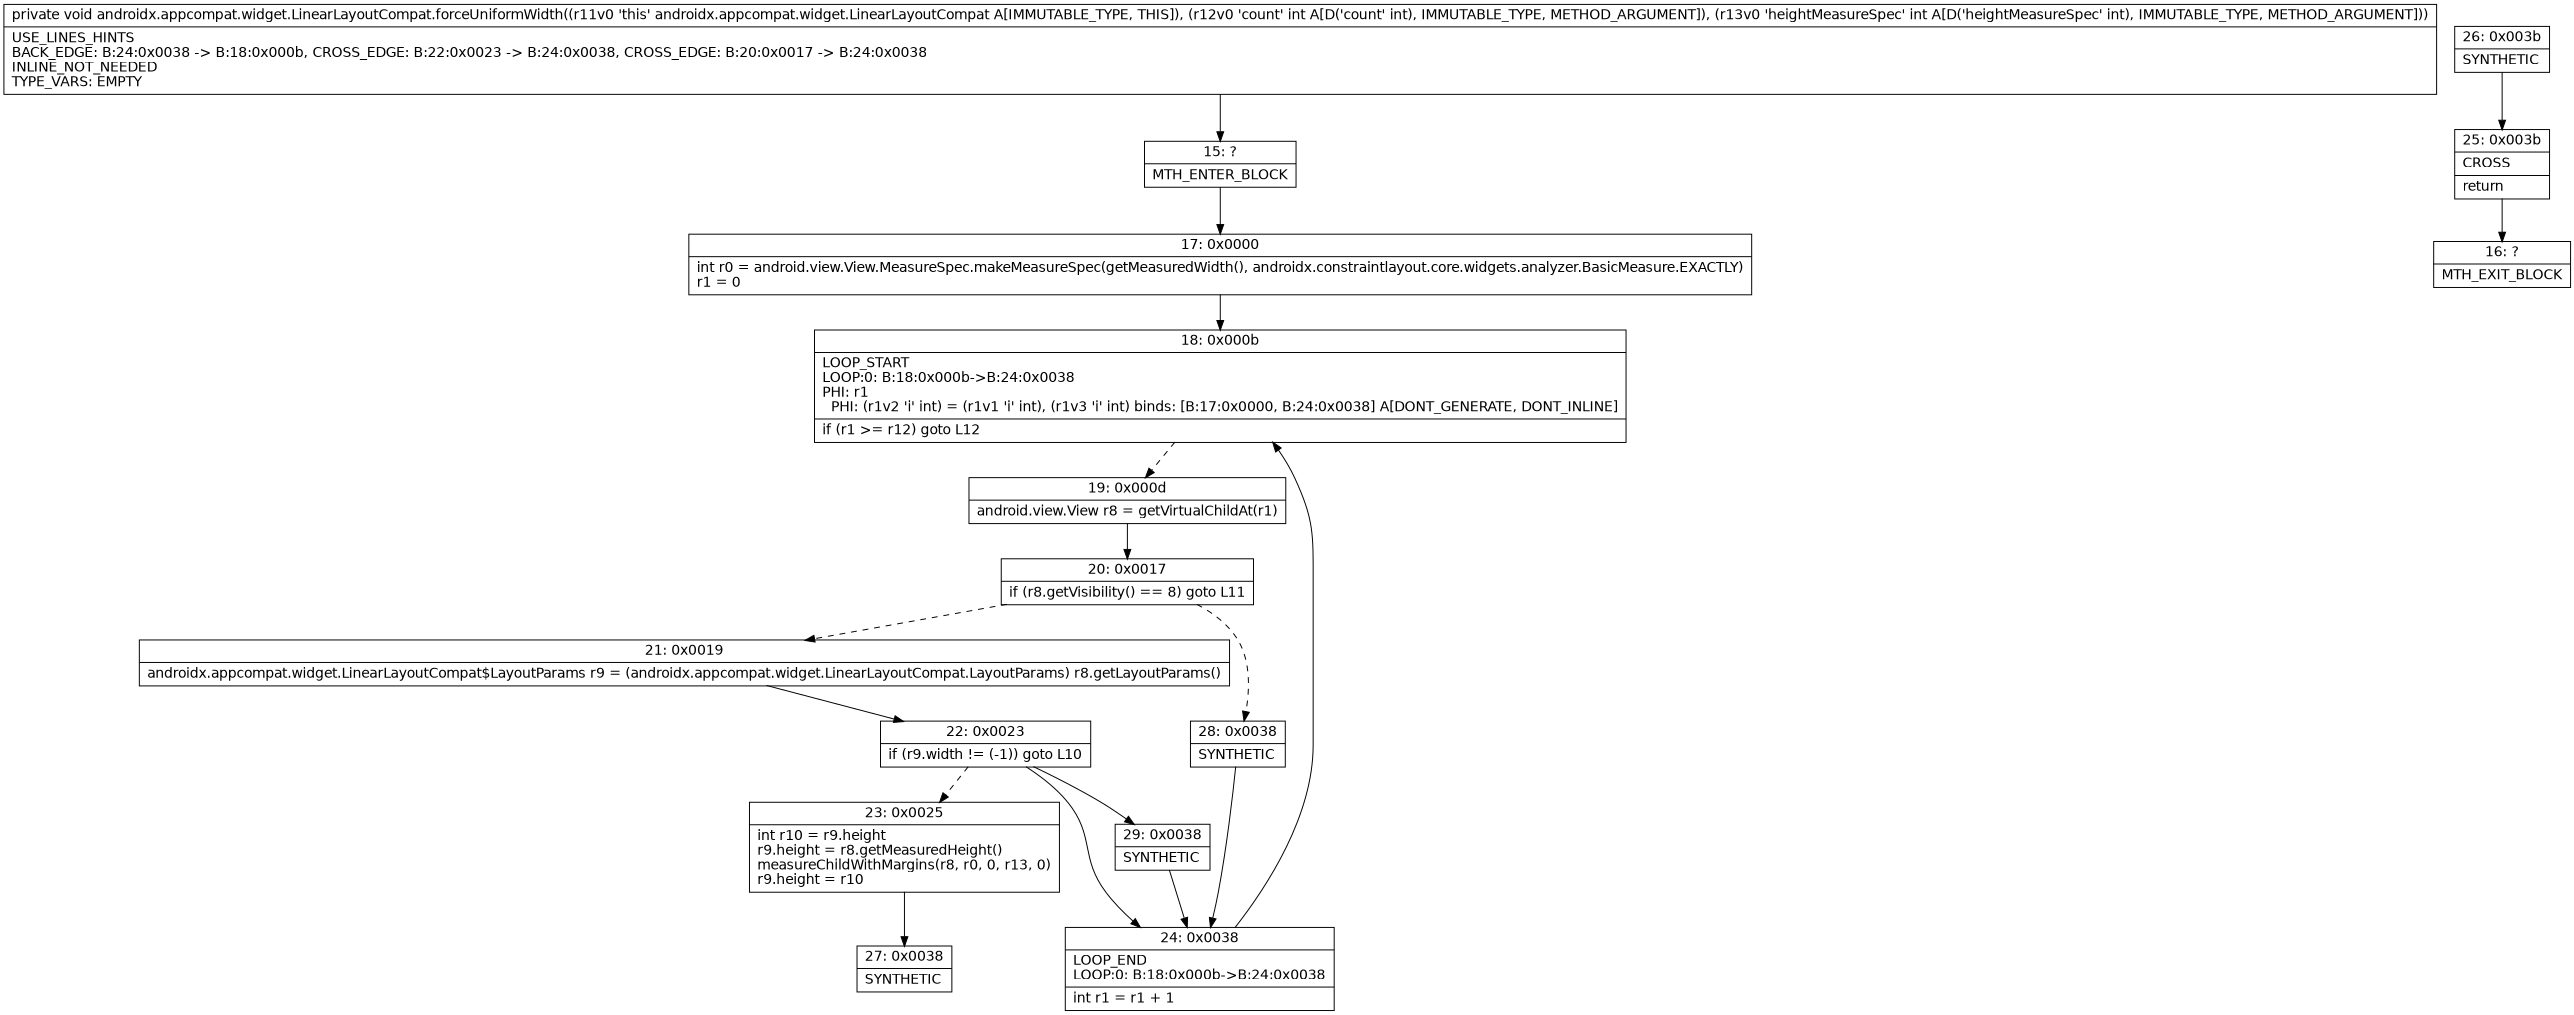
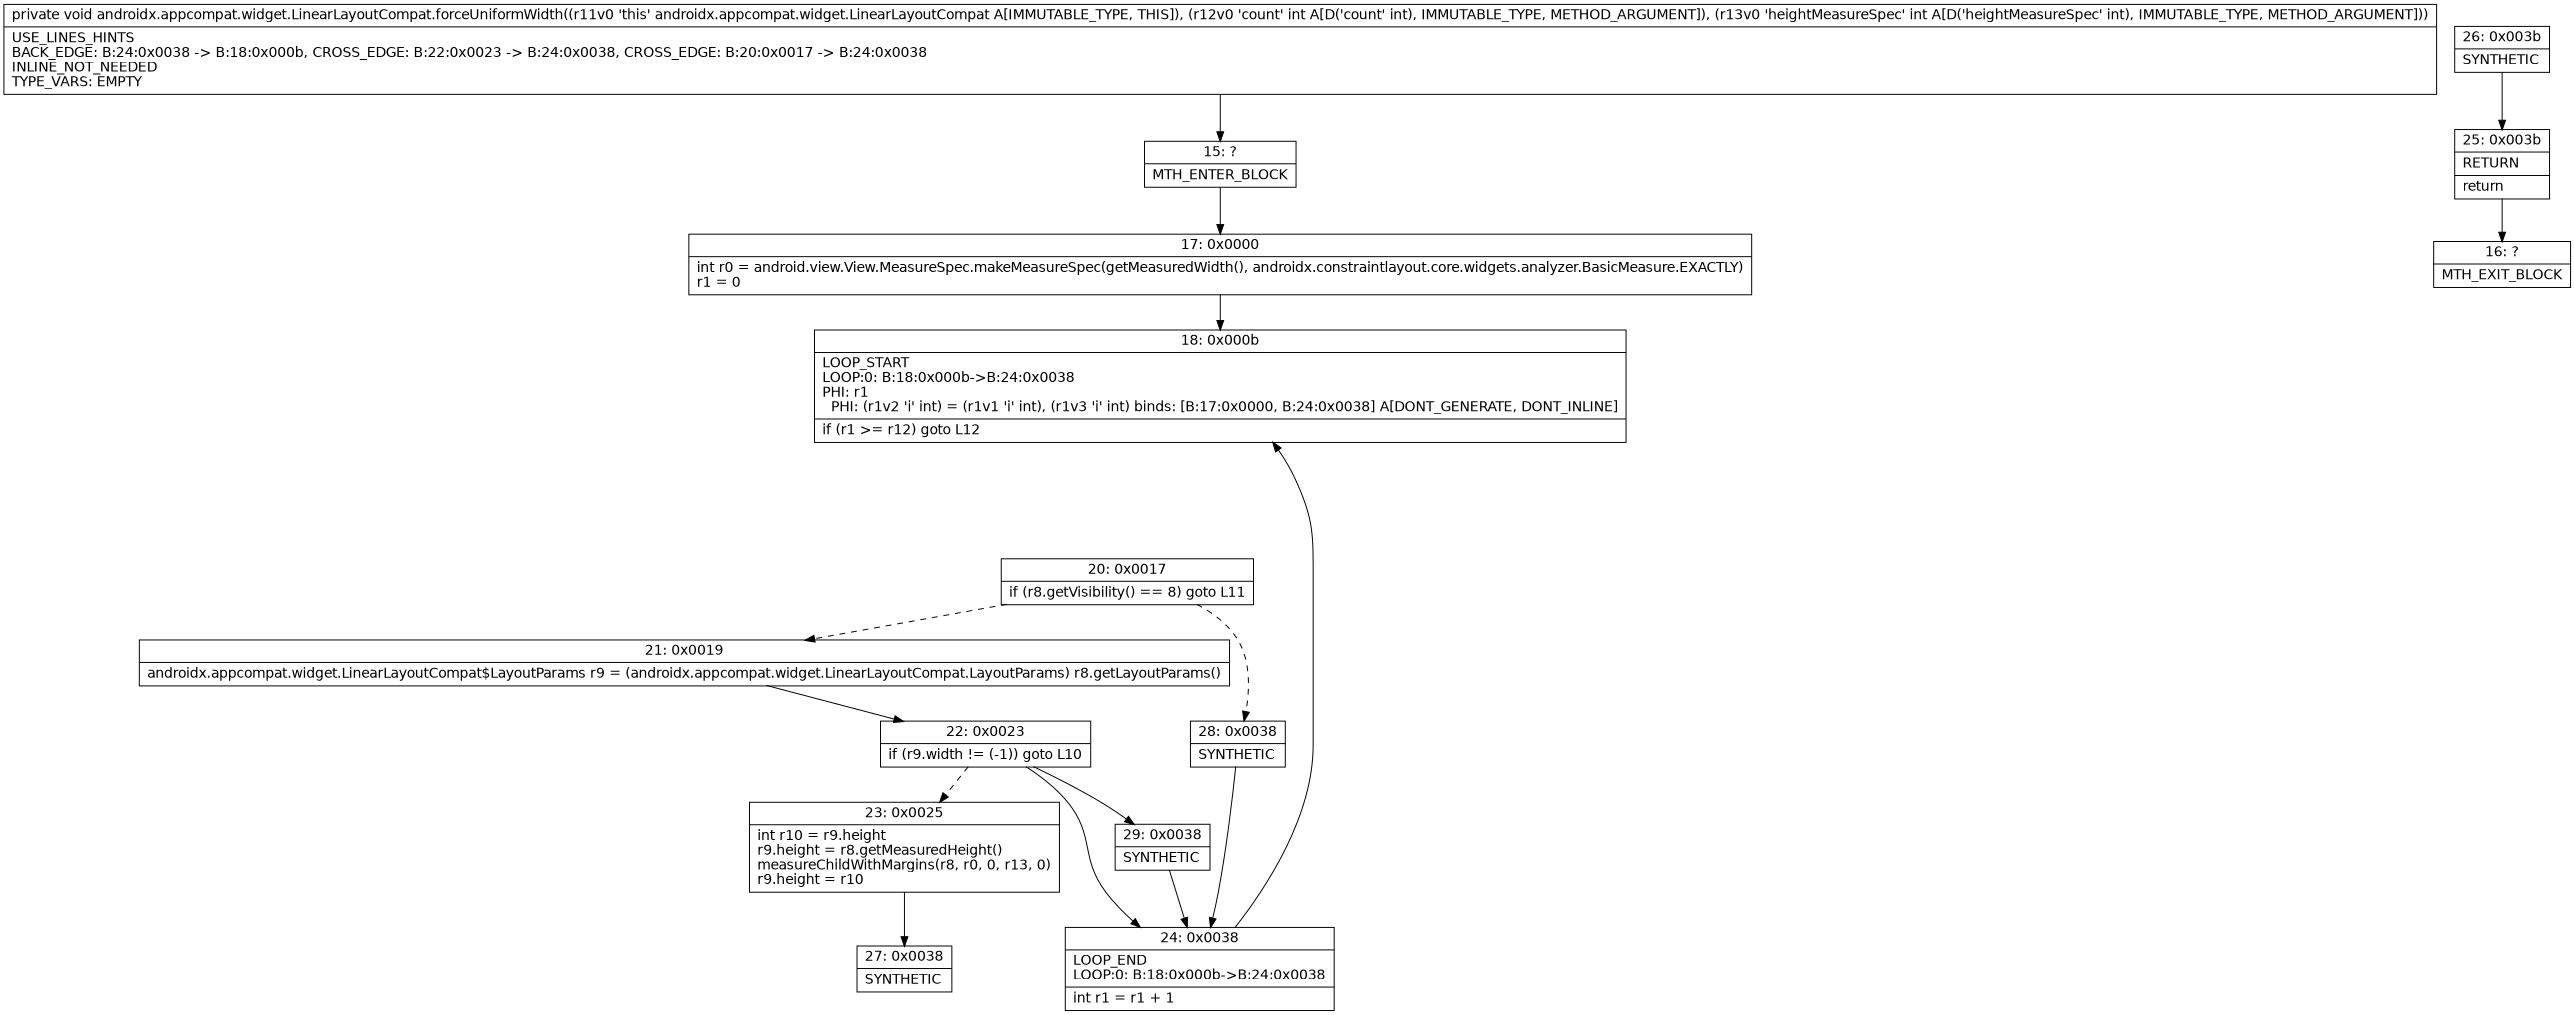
(2486, 163) -> (2491, 163)
(1127, 501) -> none
